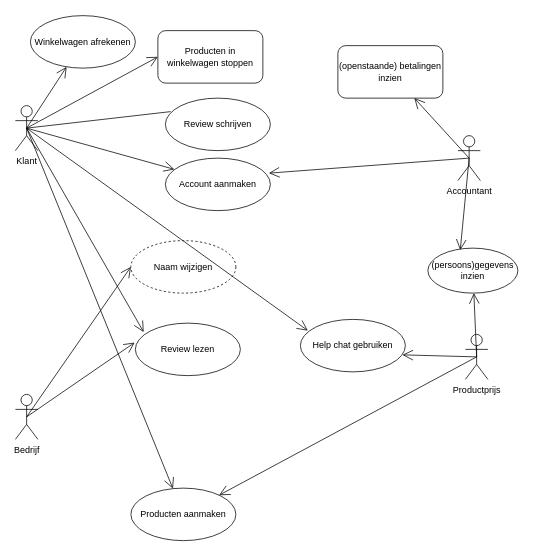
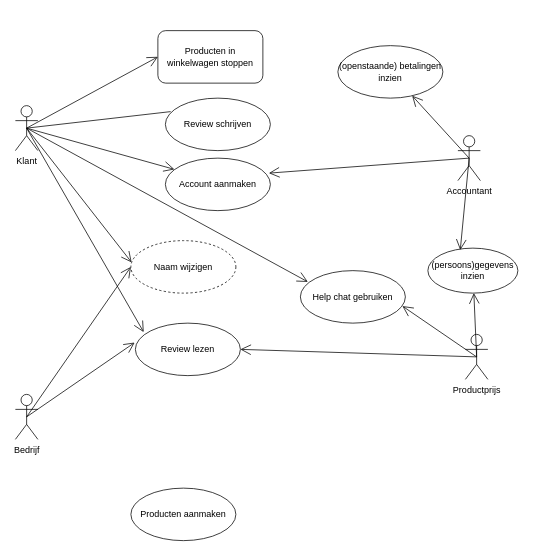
(83, 42) -> none
(390, 72) -> (390, 72)
(48, 96) -> none
(104, 319) -> (80, 197)
(353, 345) -> (353, 297)
(348, 426) -> (323, 352)
